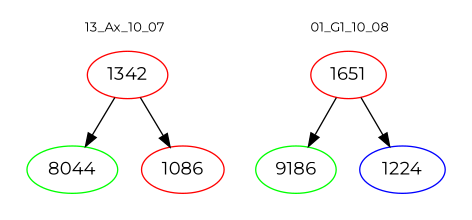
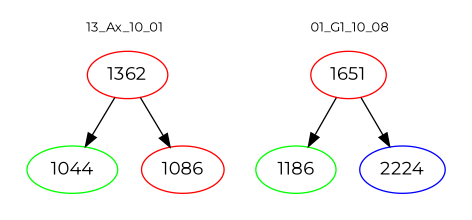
(125, 28) -> (125, 28)
(128, 75) -> (128, 75)
(72, 170) -> (72, 170)
(296, 170) -> (296, 170)
(402, 170) -> (402, 170)
